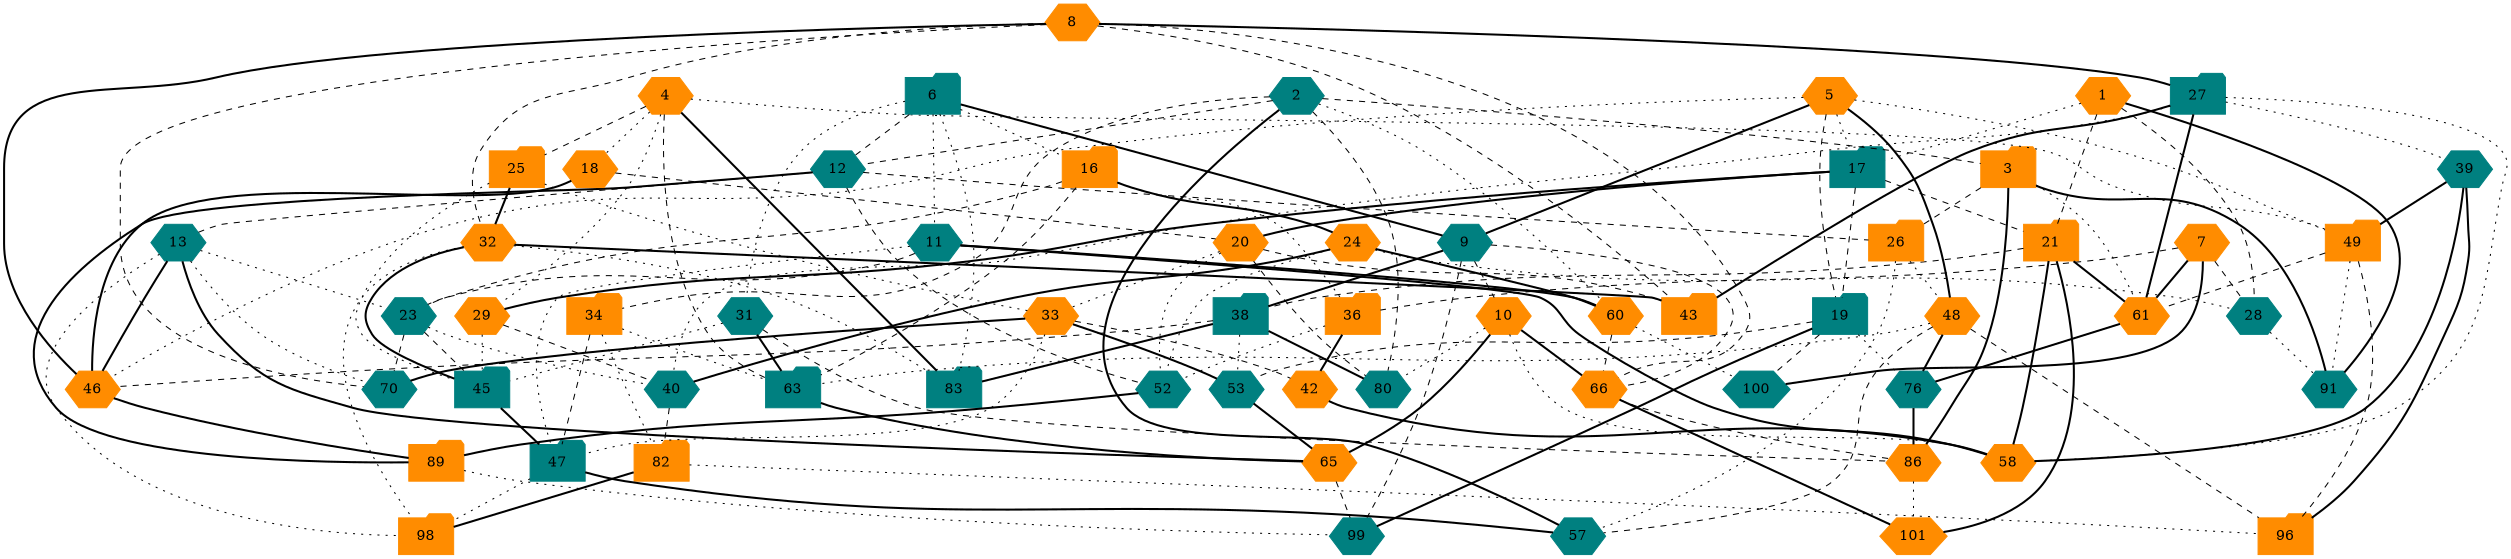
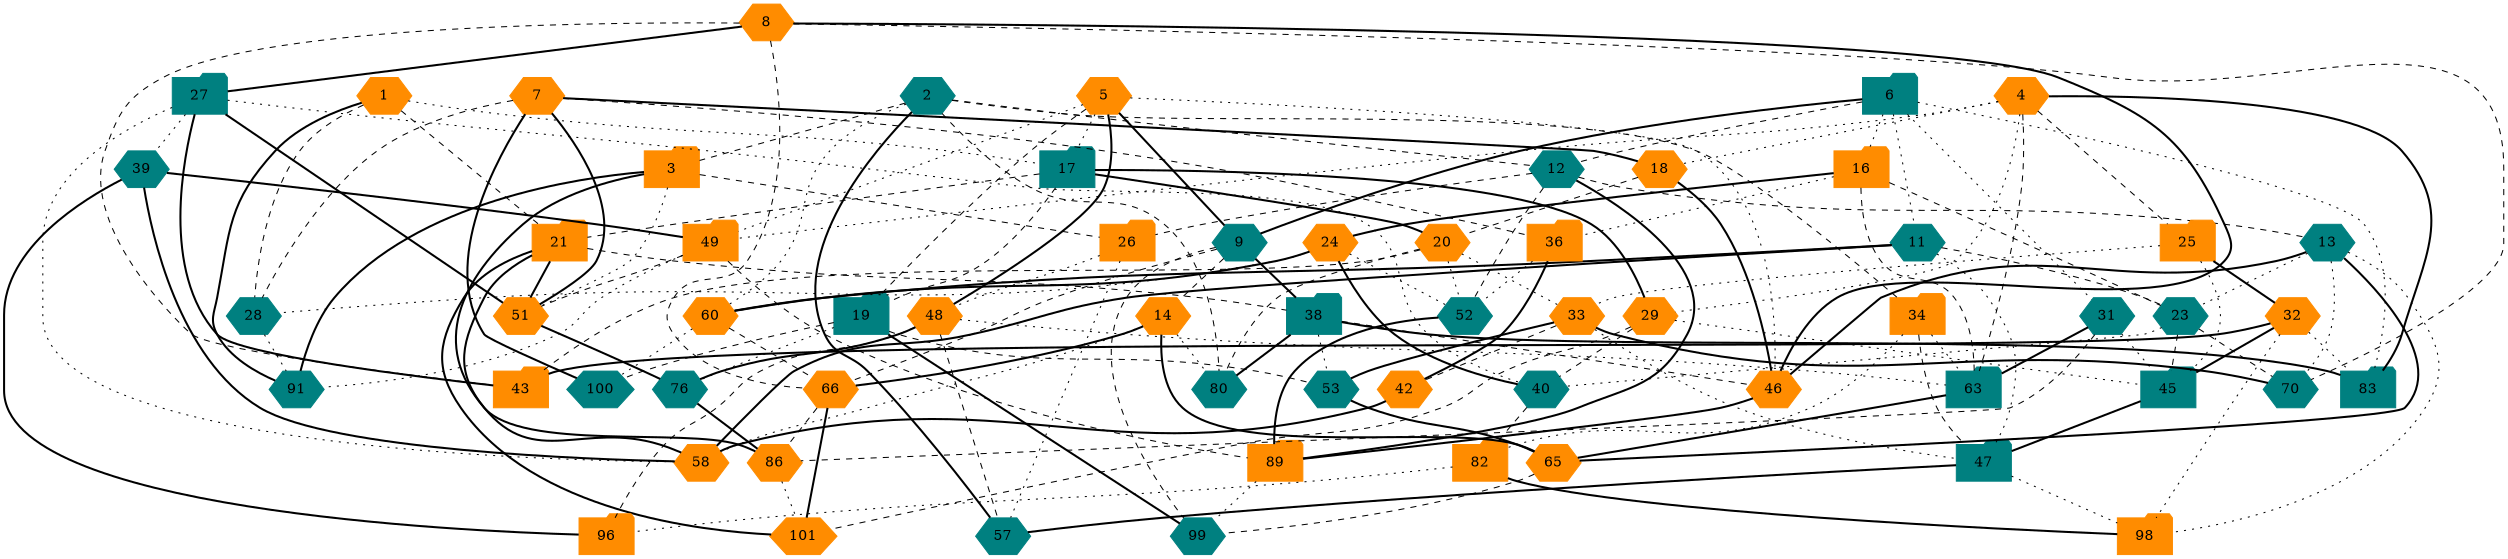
(713, 57) -> none
none -> (1101, 125)
(1504, 316) -> (1163, 316)
(2142, 316) -> (521, 316)
(2370, 391) -> (1014, 407)
none -> (1176, 457)
